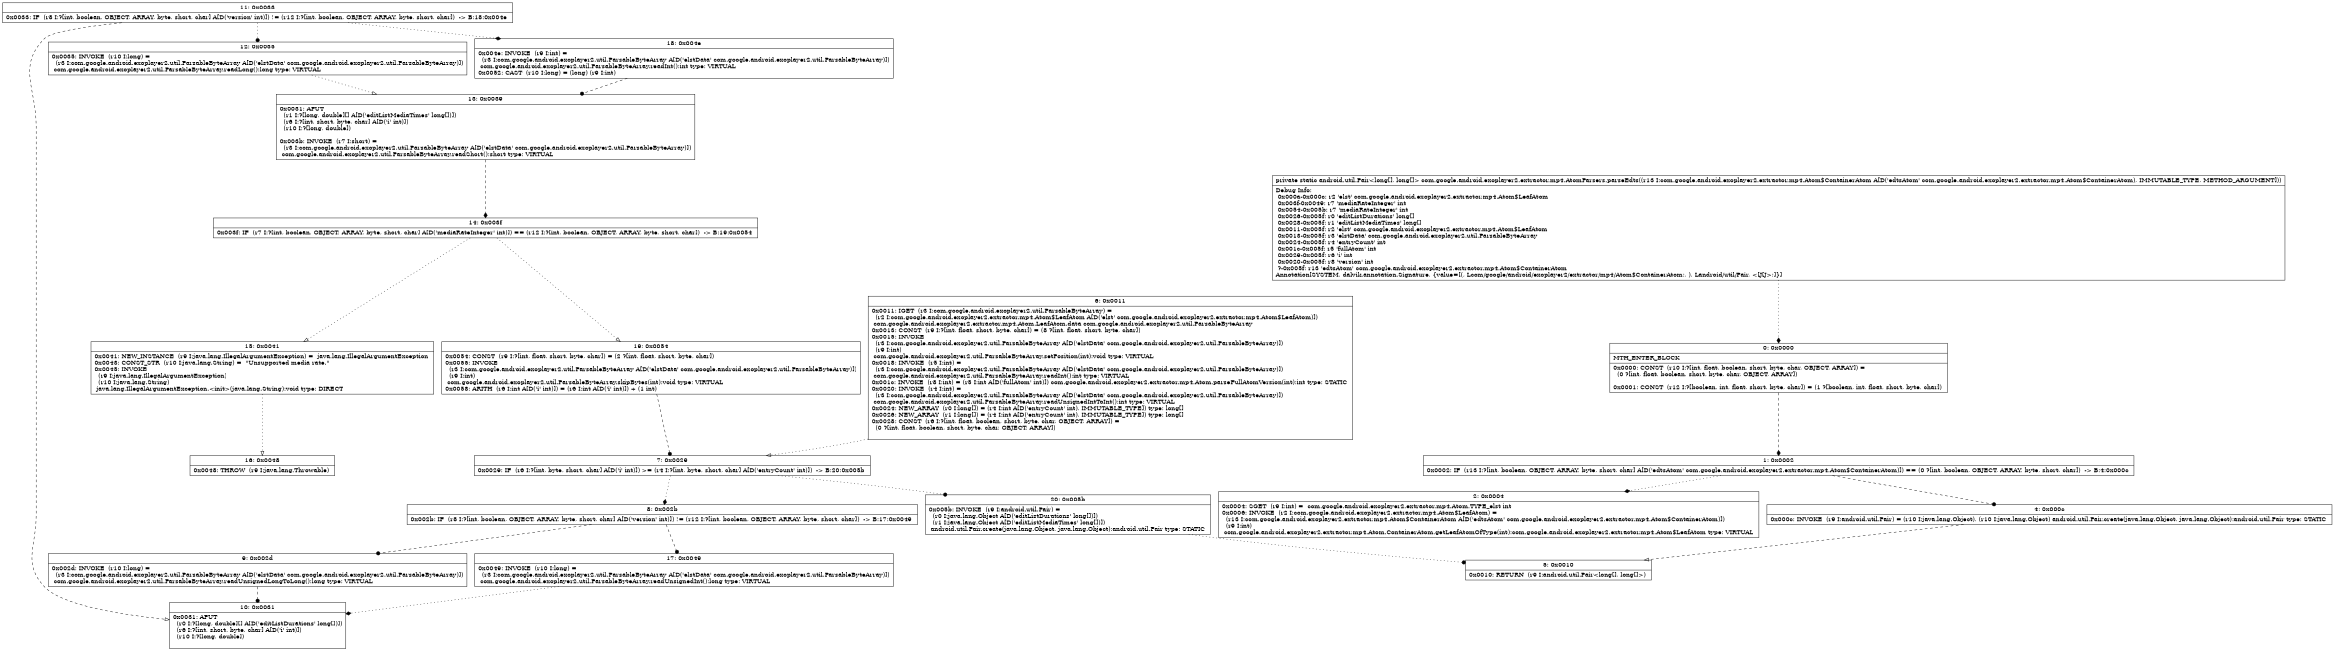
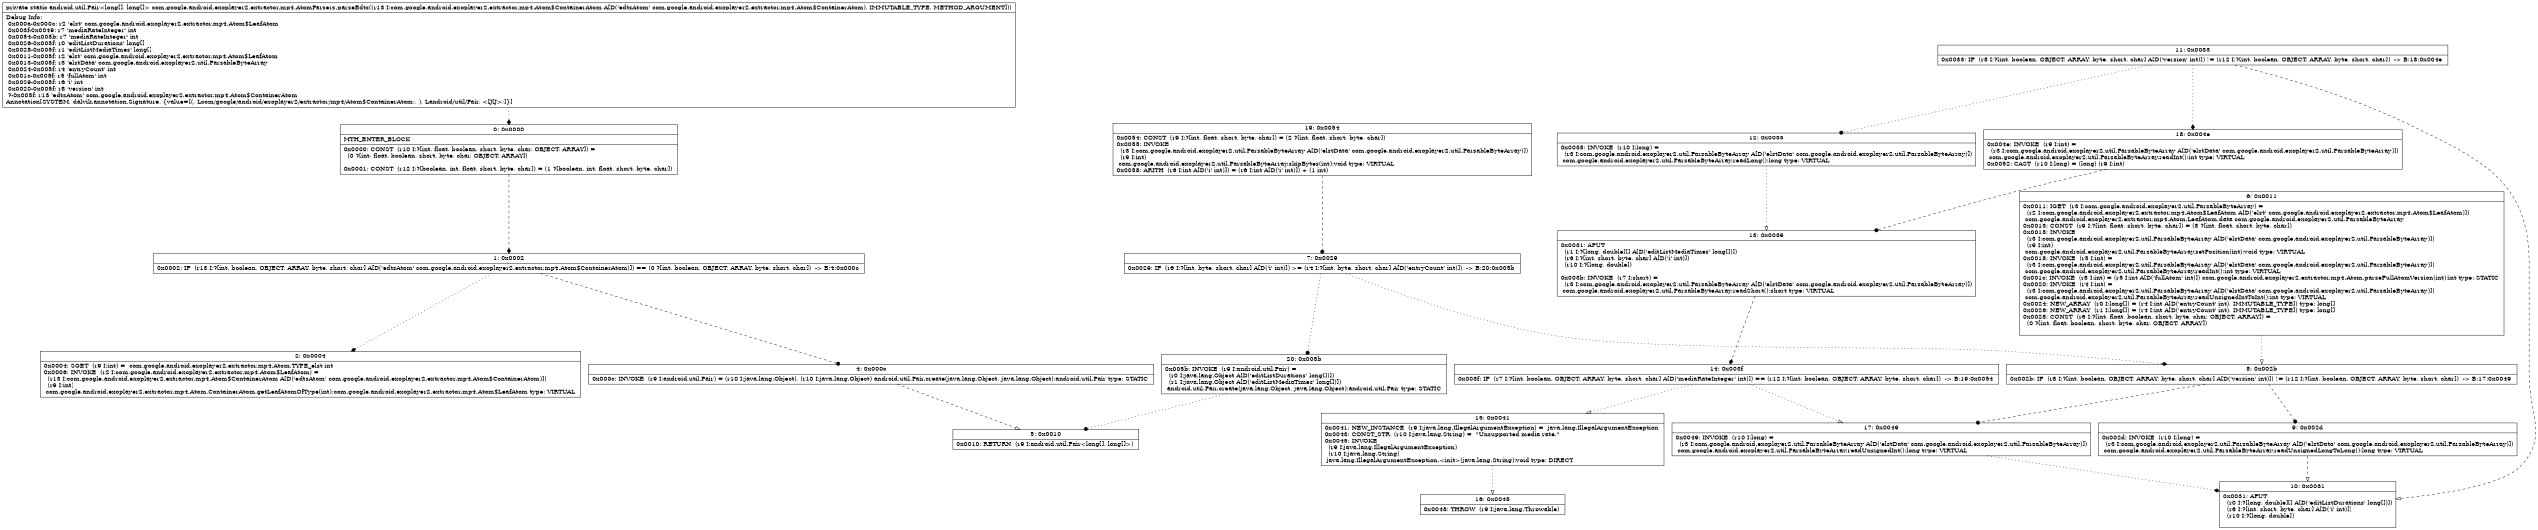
(557, 288) -> (1794, 403)
(820, 448) -> (2262, 347)
(258, 593) -> (2308, 467)
